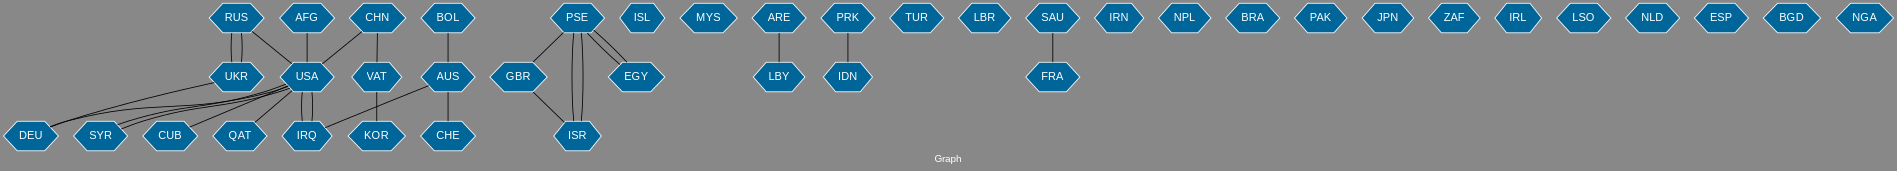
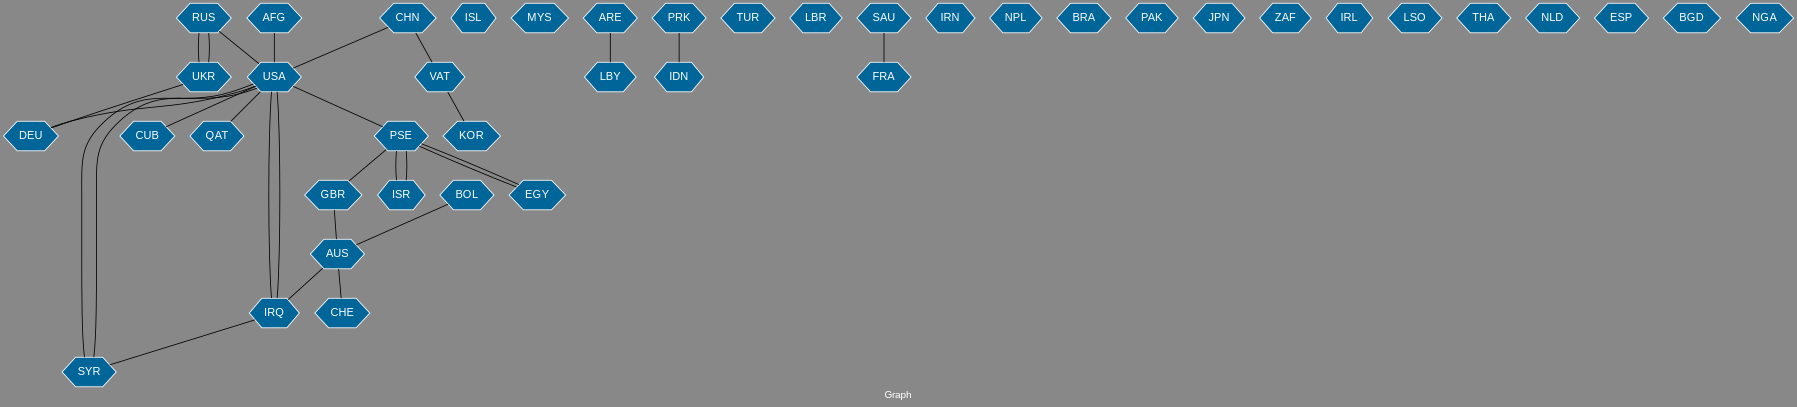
none -> (1484, 18)
none -> (338, 107)
(549, 107) -> (335, 225)
none -> (182, 342)
